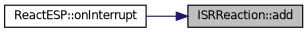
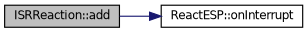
(161, 16) -> (134, 16)
